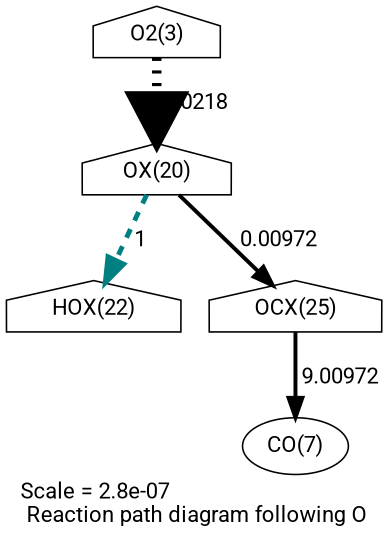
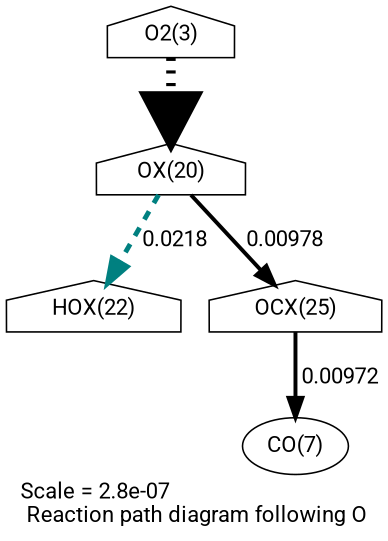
(193, 103) -> (180, 103)
(138, 240) -> (173, 240)
(276, 240) -> (282, 240)
(337, 378) -> (337, 378)
